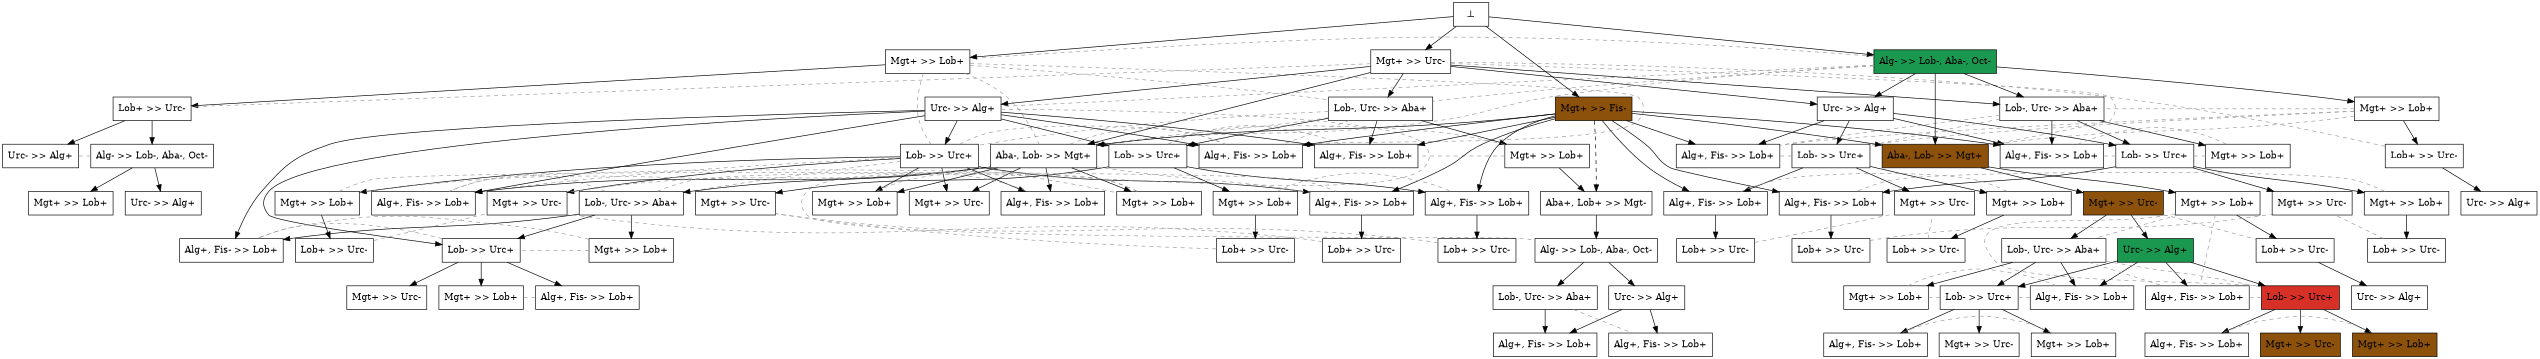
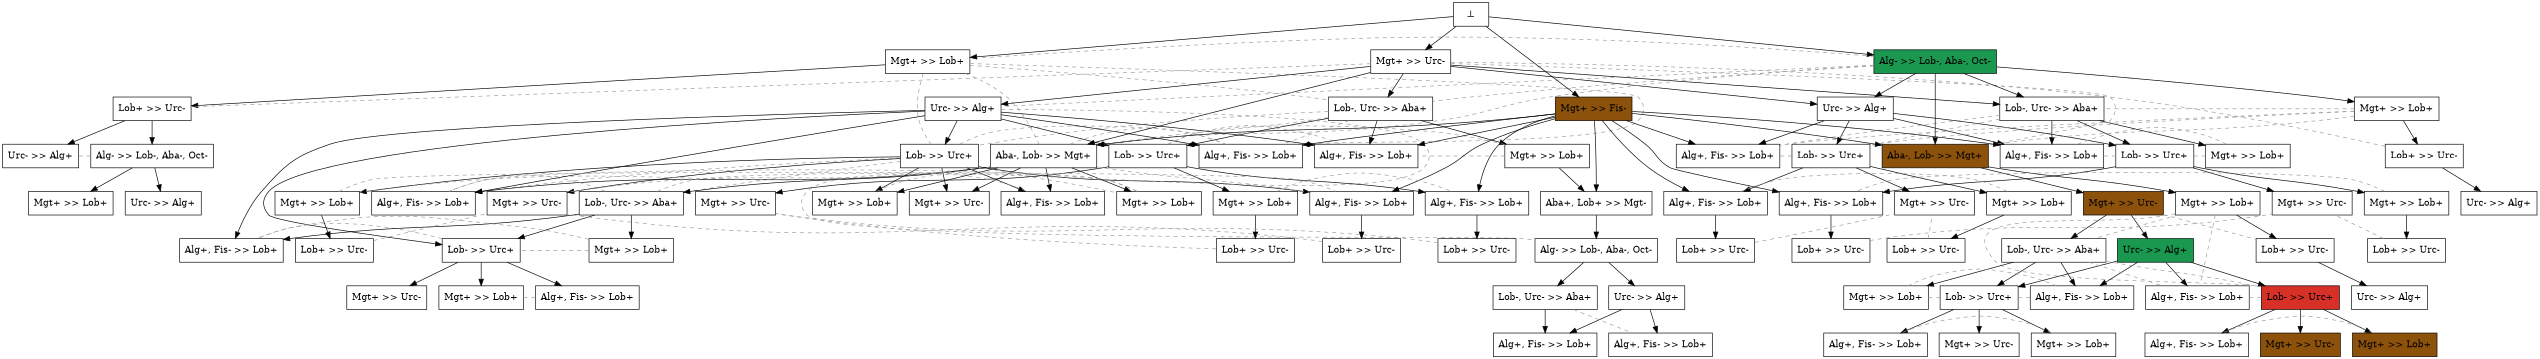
(1596, 153) -> (1596, 153)
